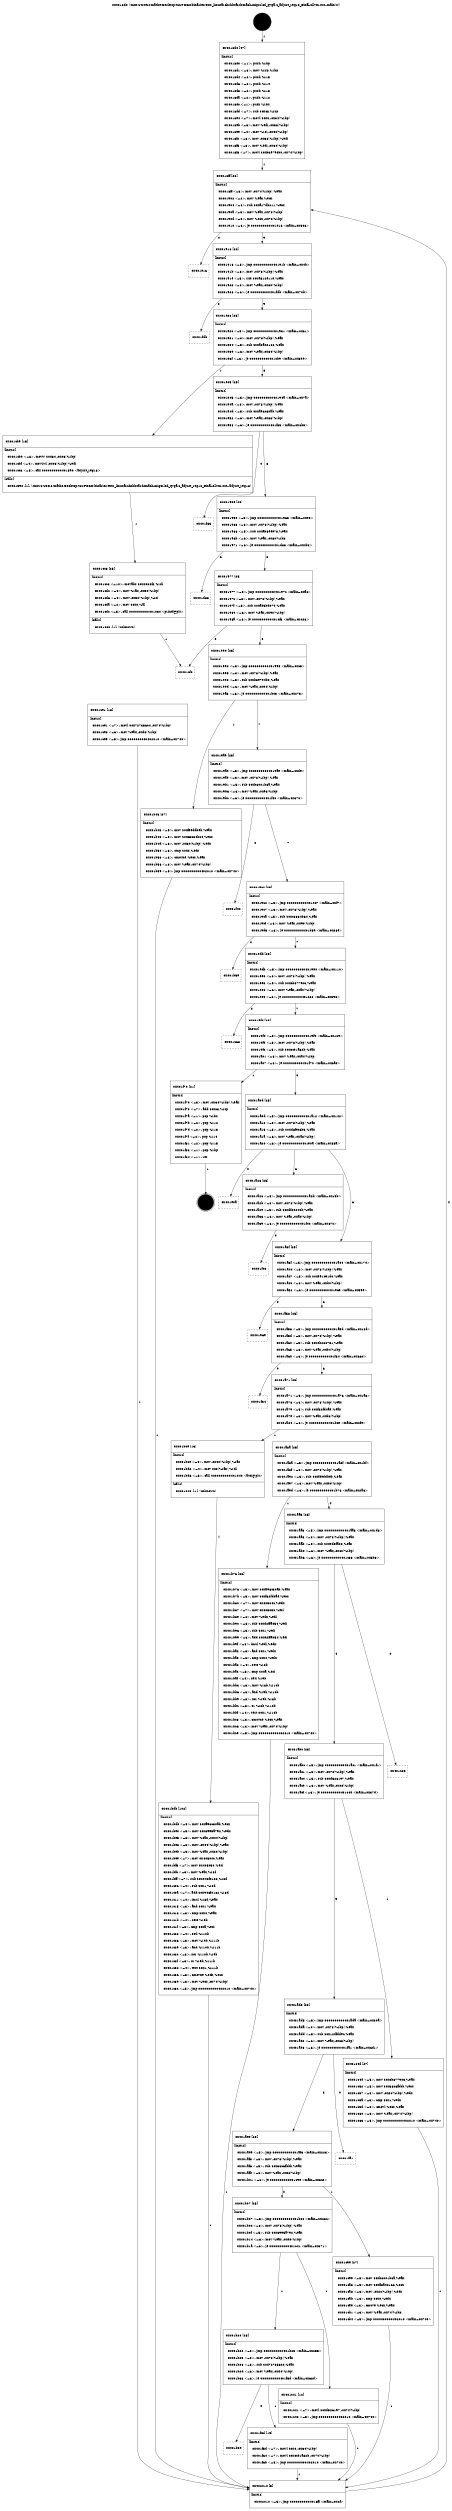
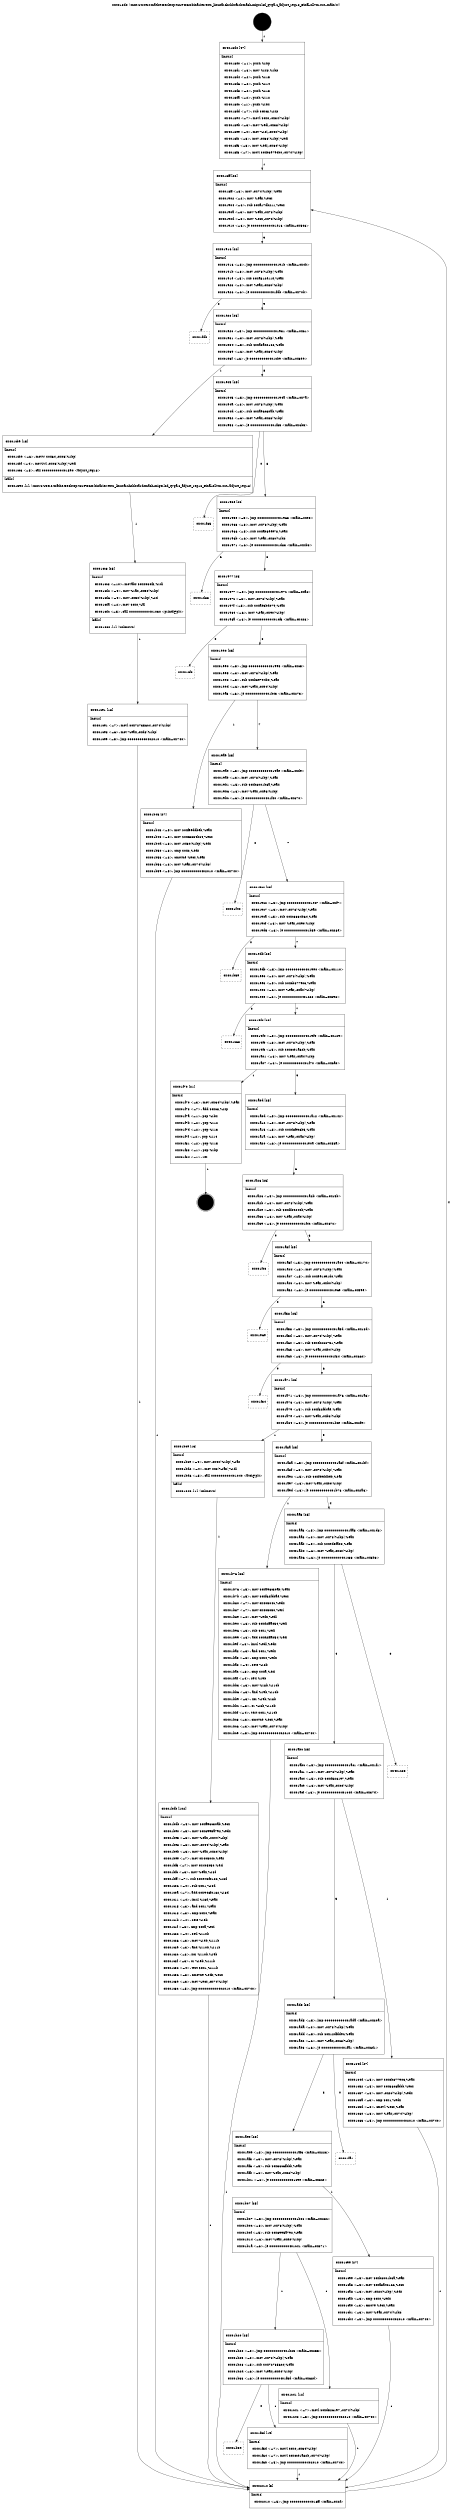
(199, 271) -> none
(170, 649) -> (138, 668)
(350, 1192) -> (307, 1235)
(229, 1203) -> none
none -> (322, 1434)
(282, 2191) -> none
